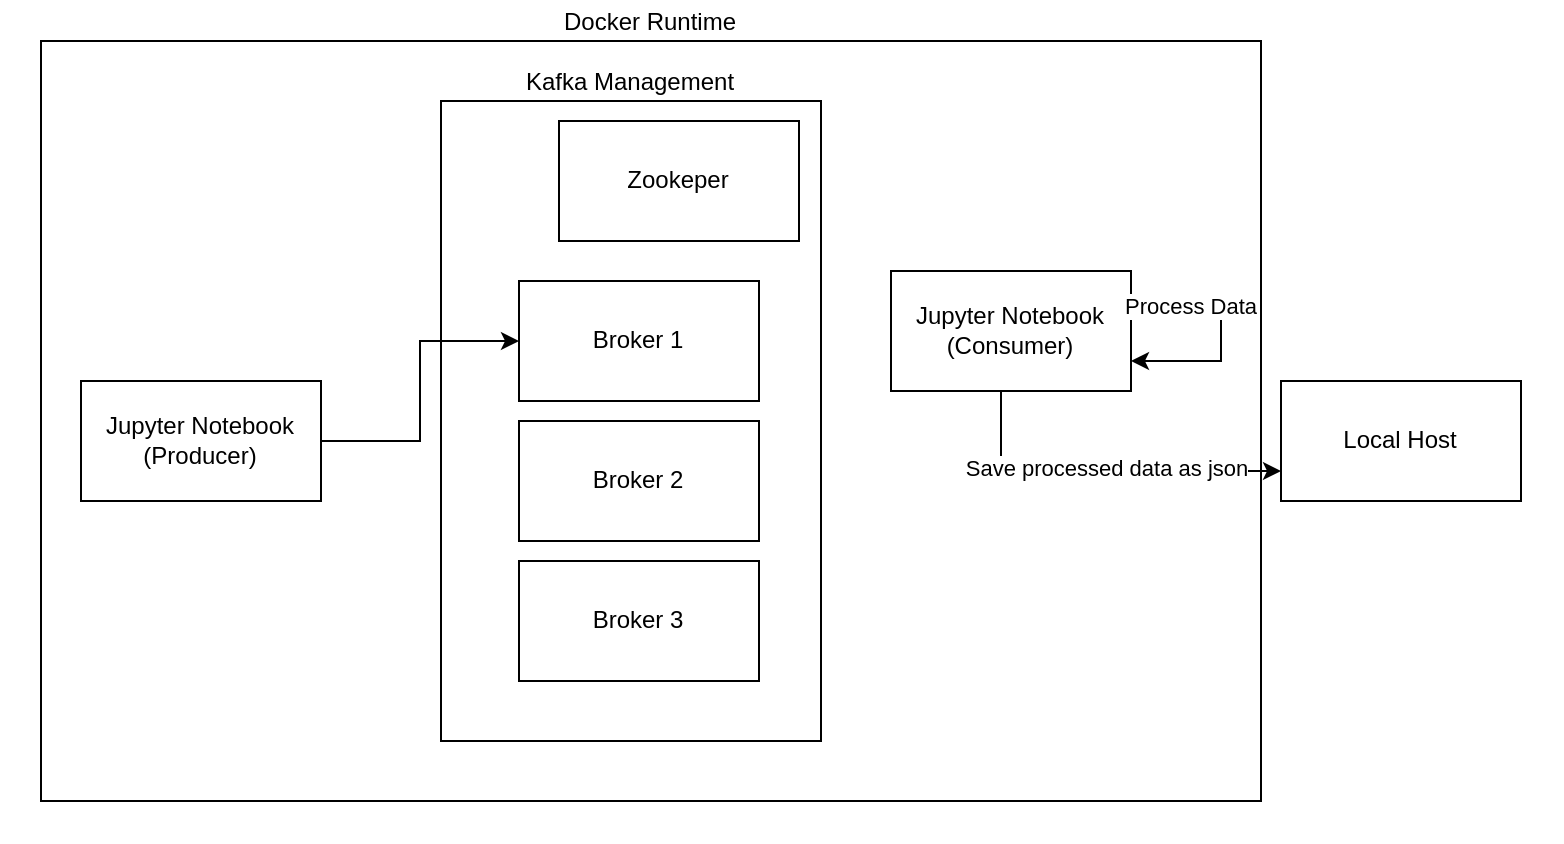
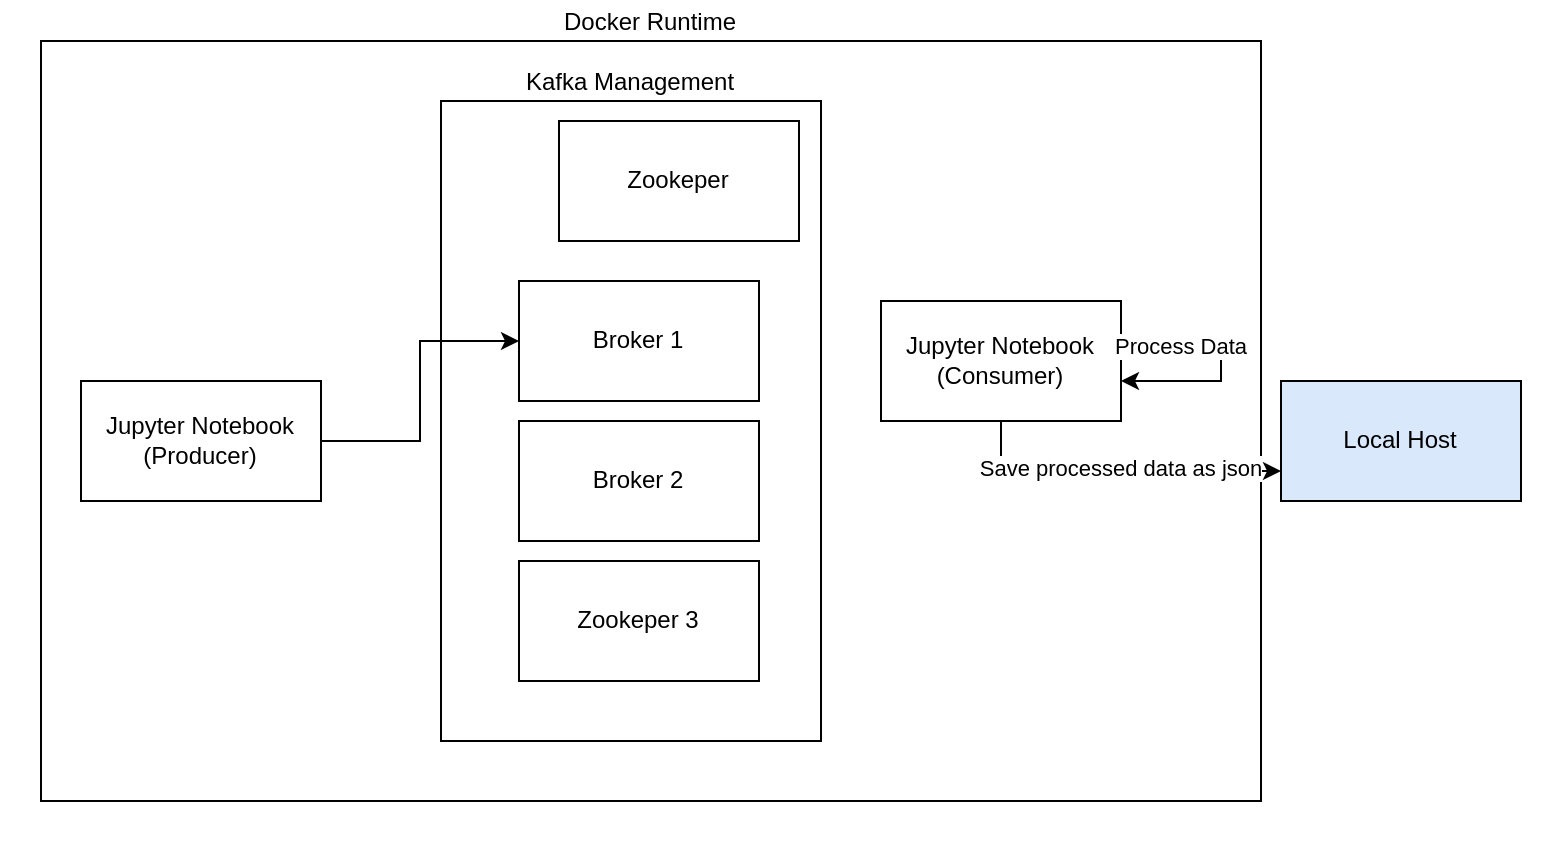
(1011, 331) -> (1001, 361)
(1401, 441) -> (1401, 441)
(639, 621) -> (639, 621)
